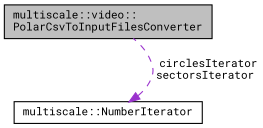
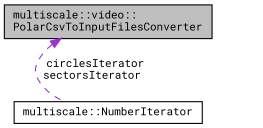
(152, 66) -> (37, 77)
